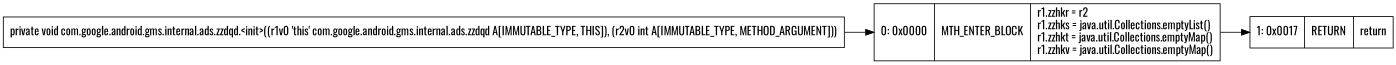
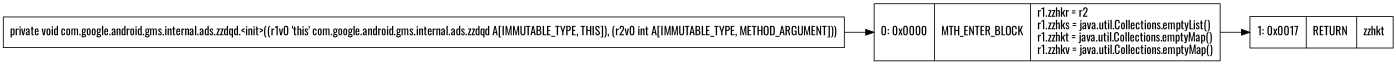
(1373, 32) -> (1374, 32)
